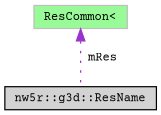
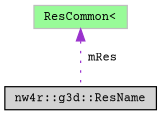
(81, 98) -> (81, 98)
